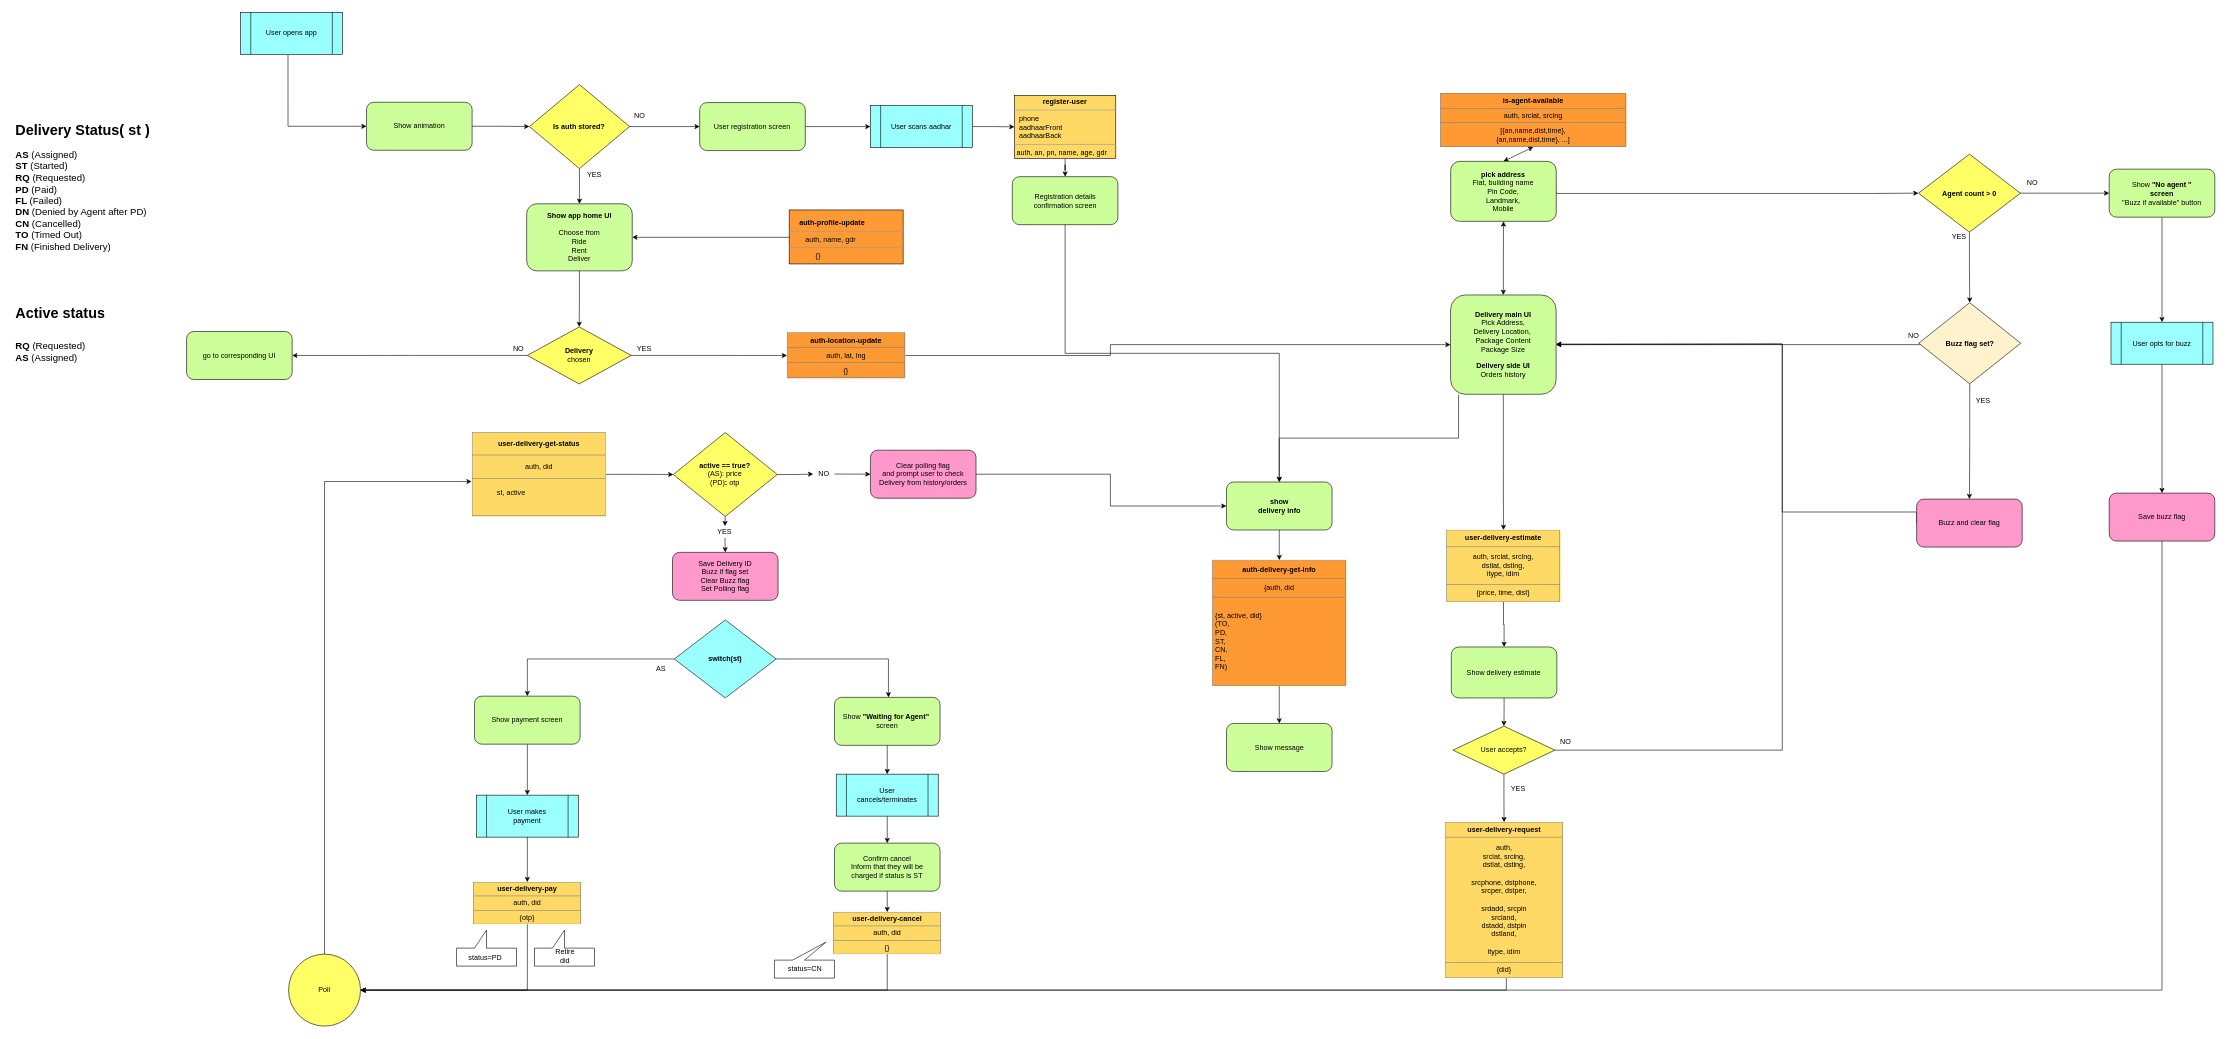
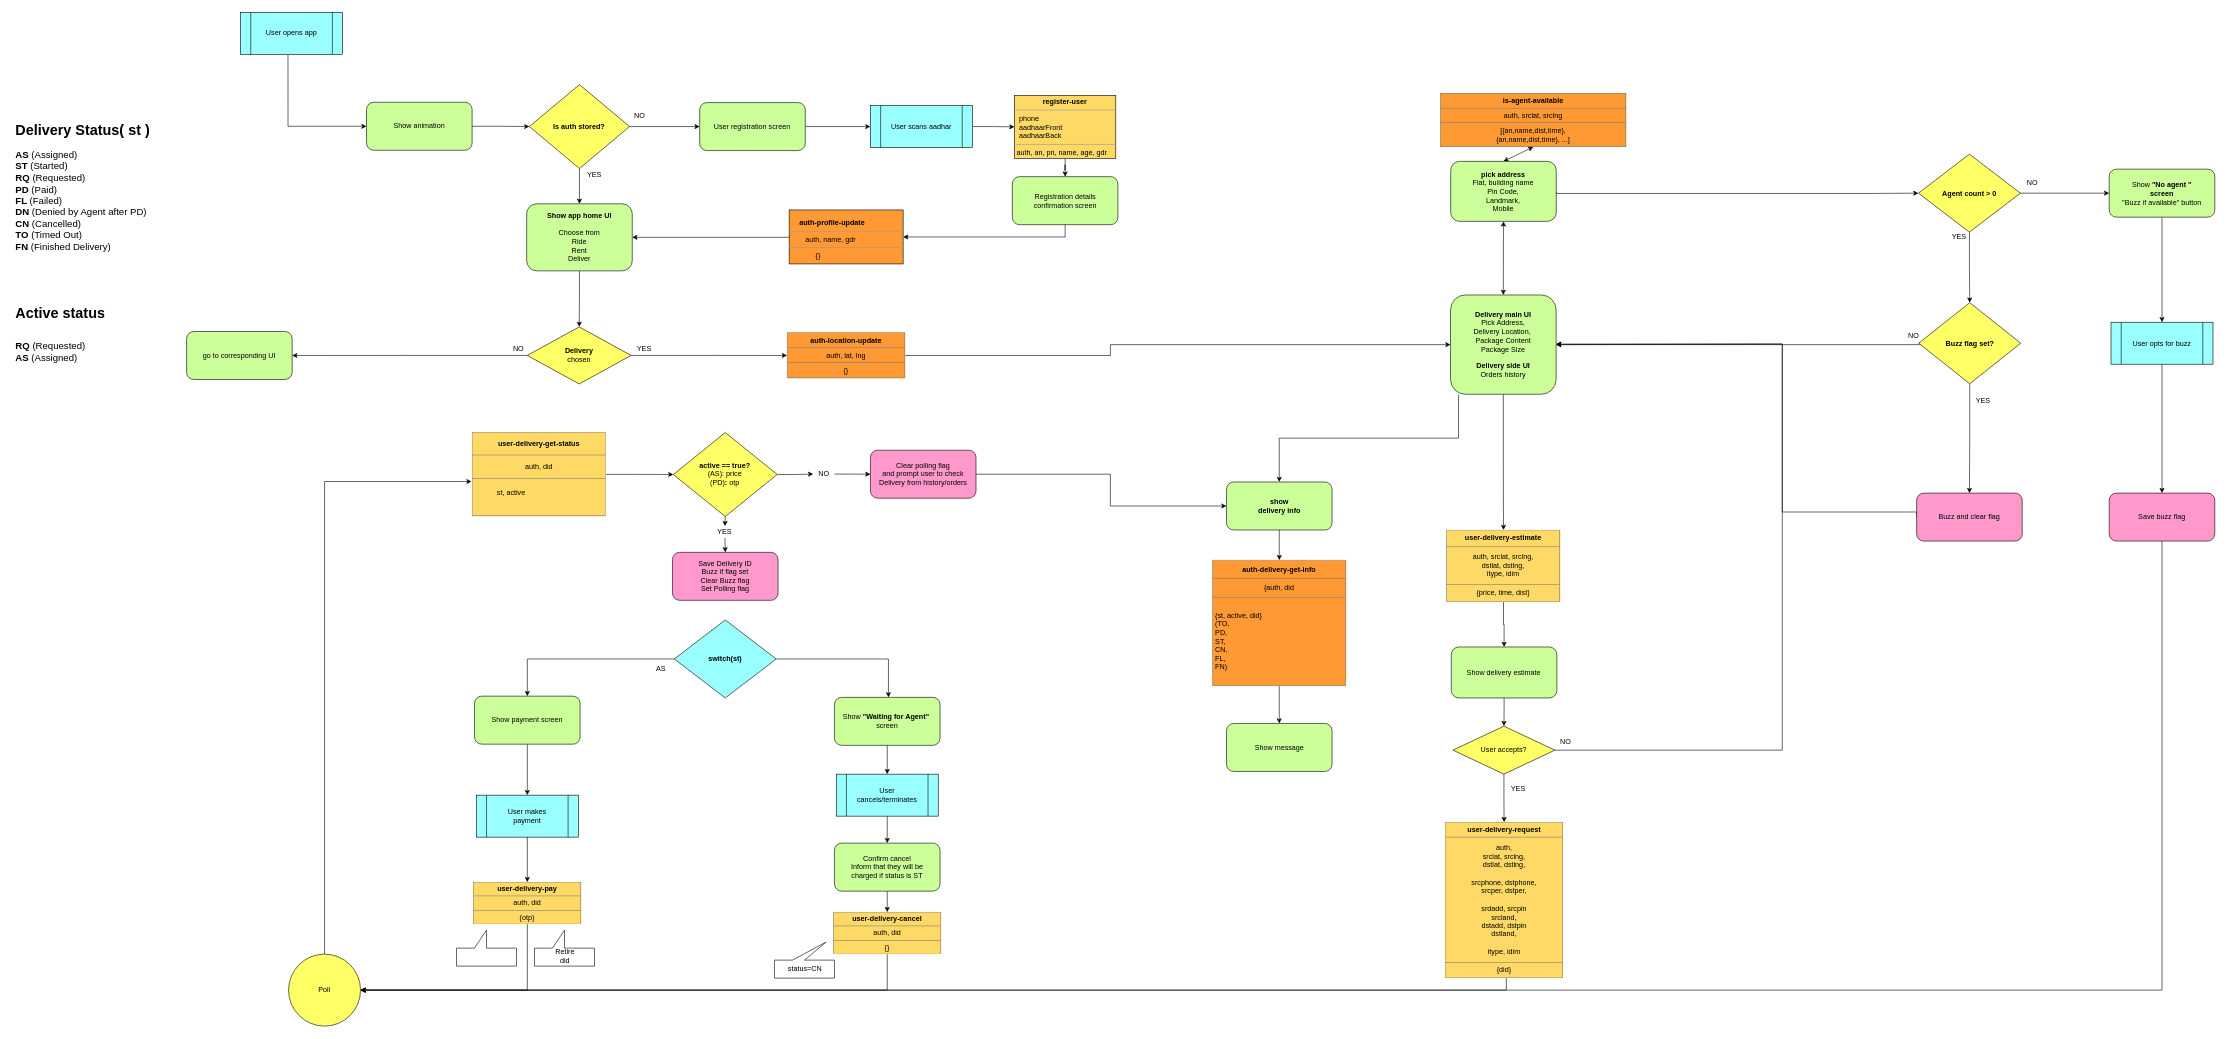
(1970, 343) -> (1970, 343)
(1153, 353) -> (908, 237)
(1970, 523) -> (1970, 517)
(485, 959) -> none
